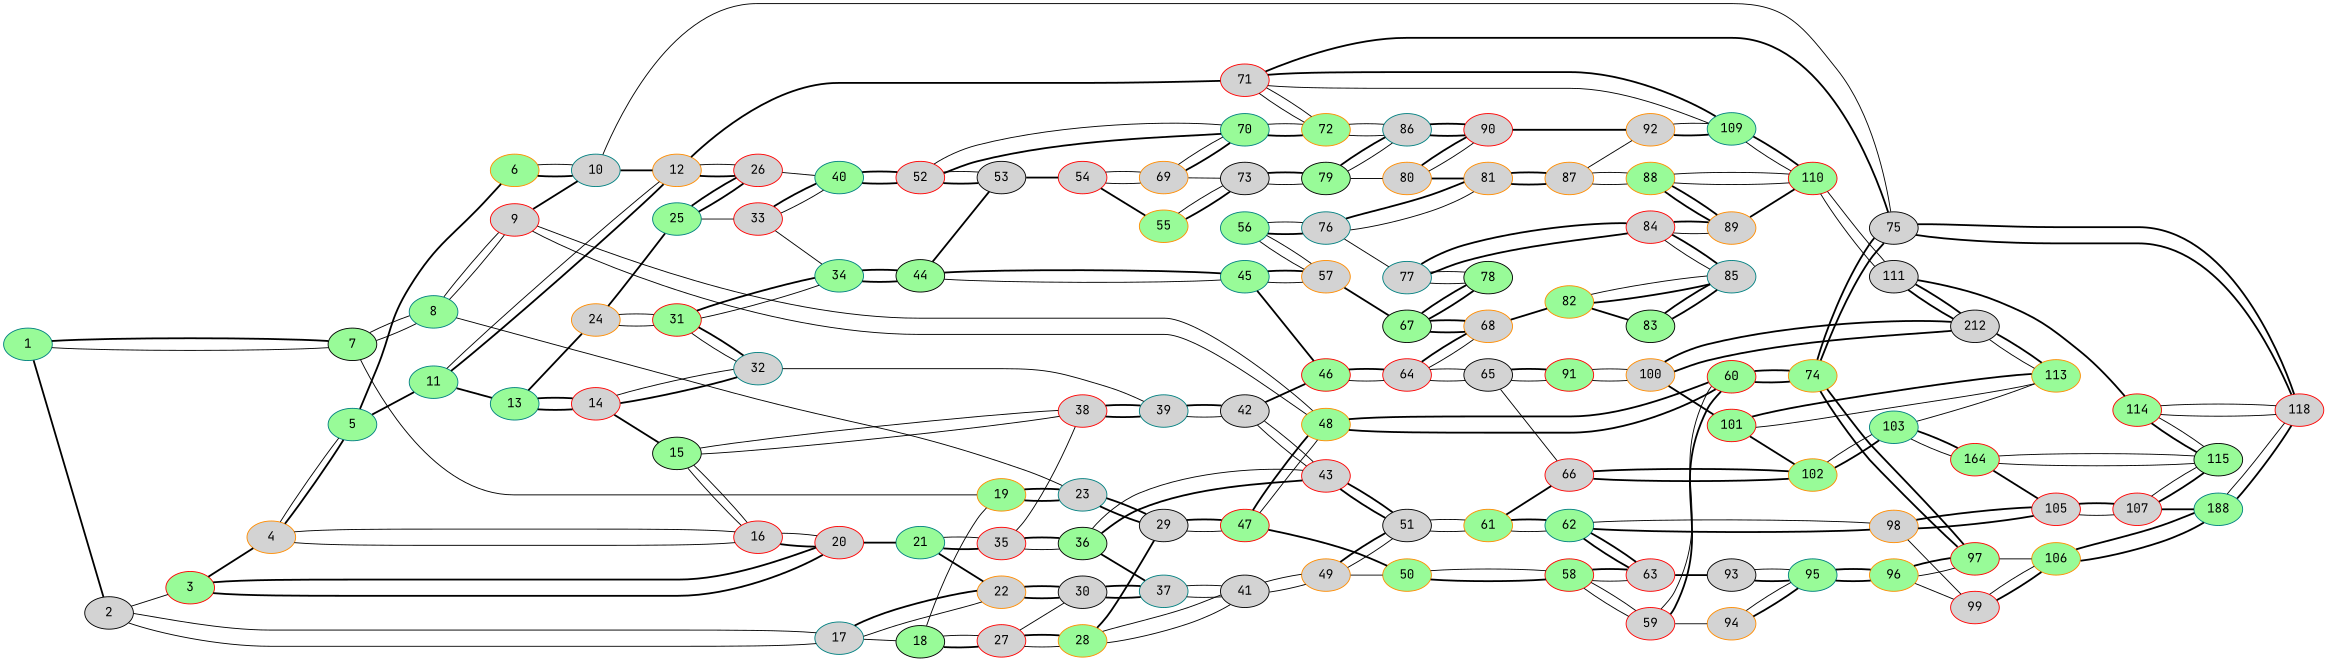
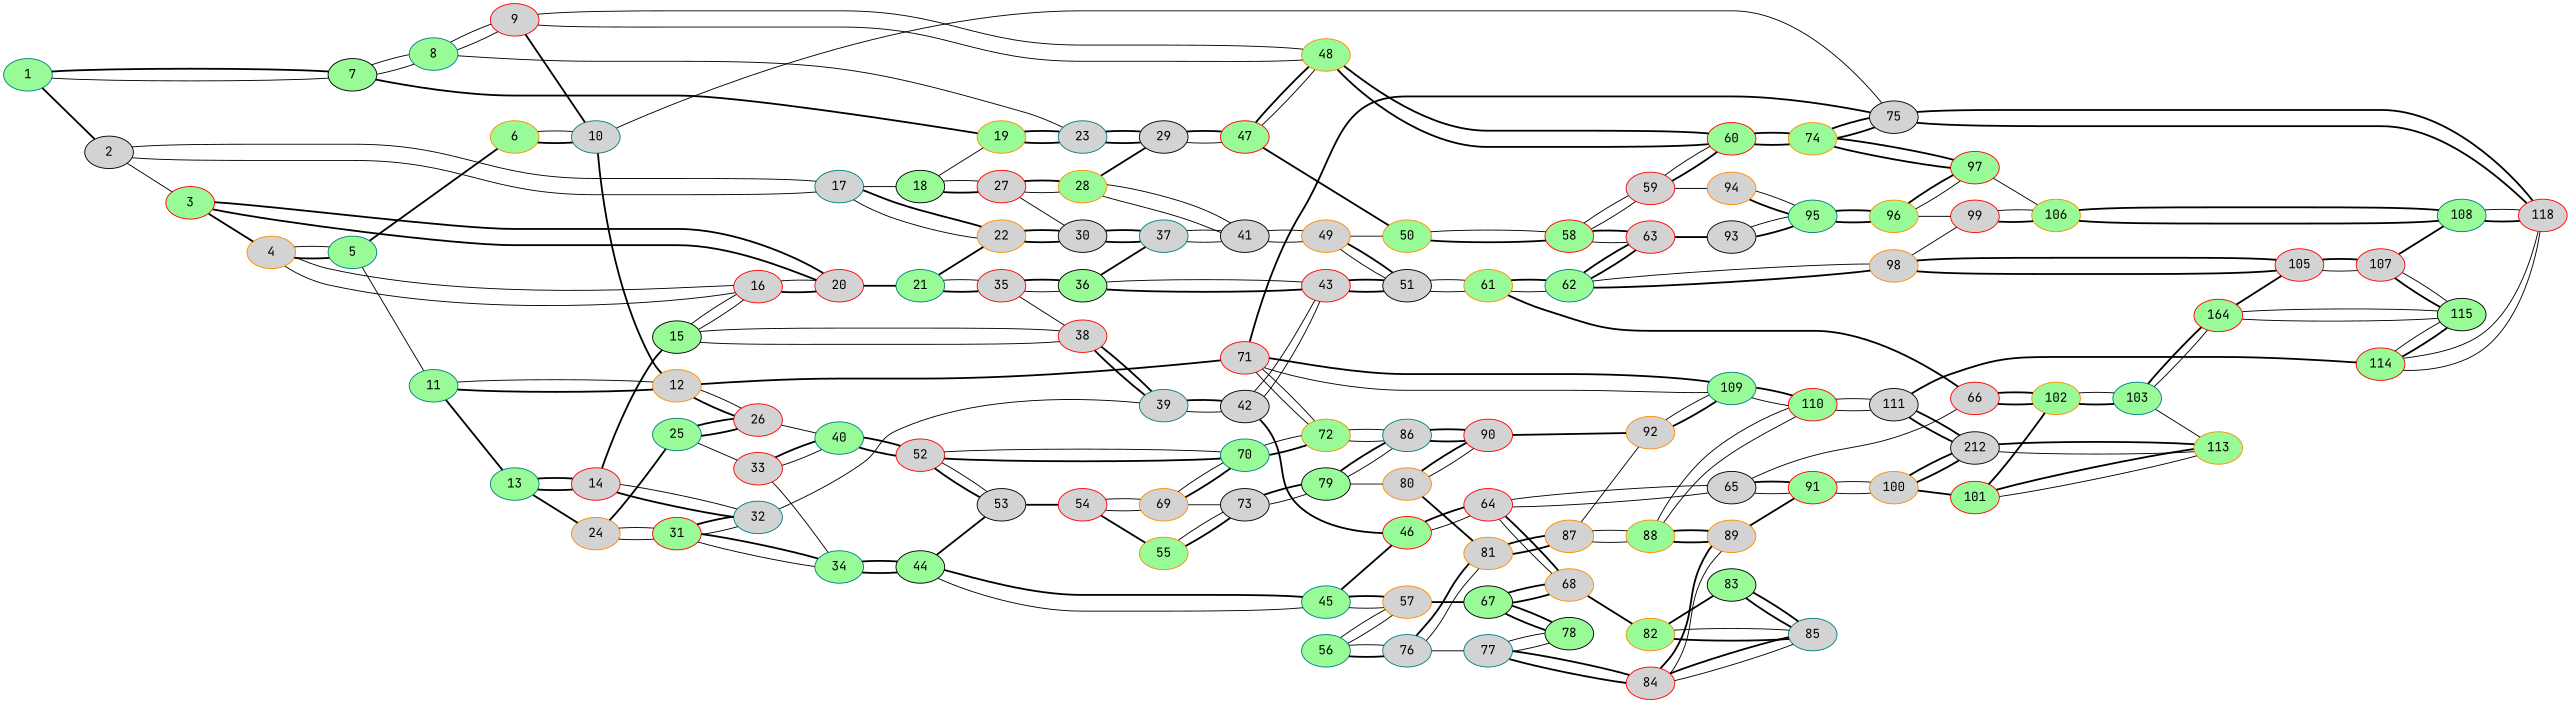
(1772, 203) -> (1772, 512)
(393, 403) -> (393, 319)
(638, 495) -> (677, 96)
(2218, 509) -> (2462, 215)
